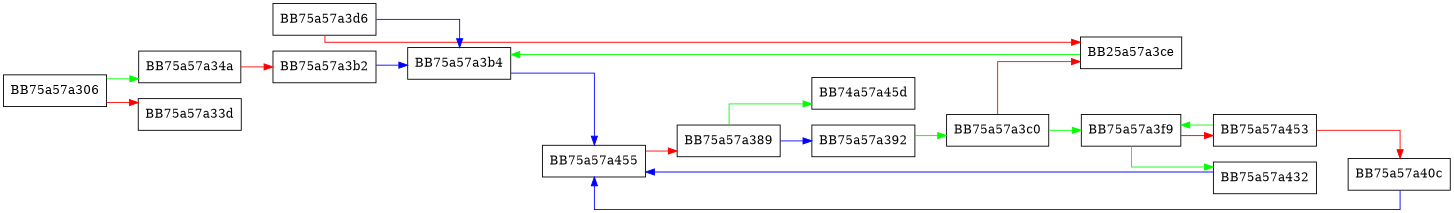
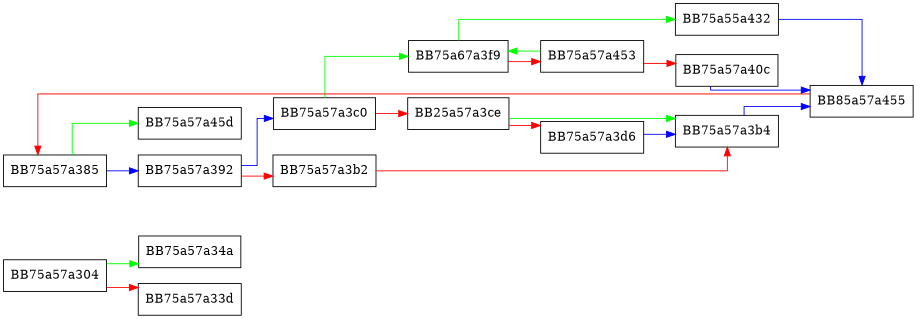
(695, 42) -> (520, 125)
(388, 65) -> (559, 171)
(253, 67) -> (253, 176)
(55, 91) -> (55, 276)
(863, 93) -> (190, 123)
(1131, 130) -> (458, 56)
(926, 136) -> (257, 146)
(729, 141) -> (55, 171)
(594, 161) -> (862, 101)
(1265, 178) -> (727, 19)
